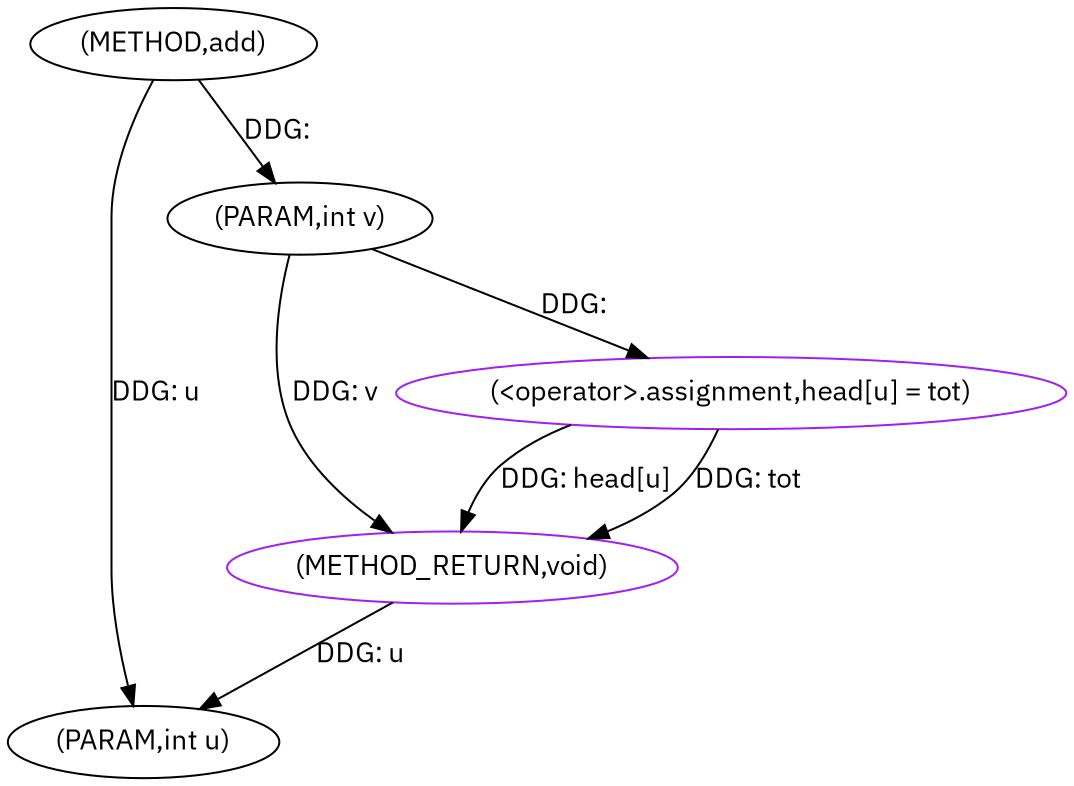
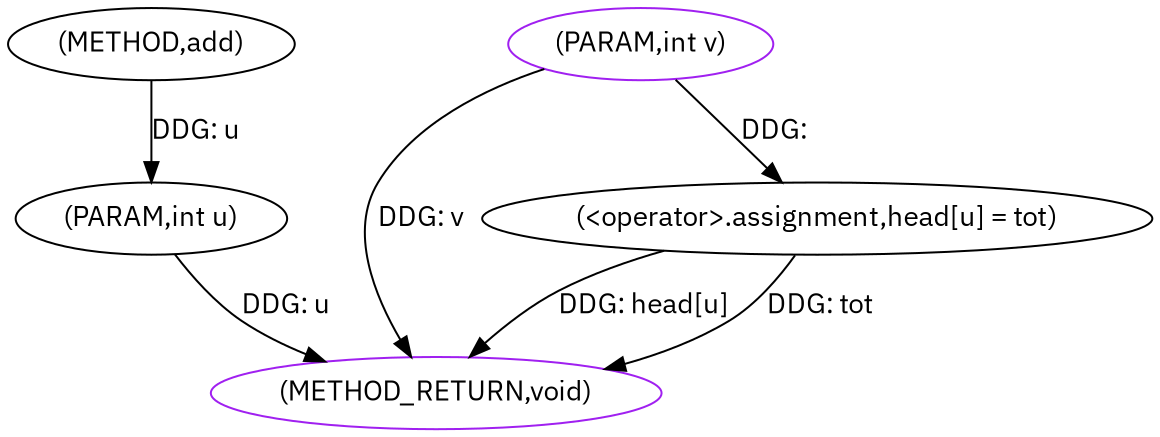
(231, 123) -> none
(300, 219) -> (641, 44)
(731, 393) -> (817, 219)
(305, 651) -> (233, 315)
